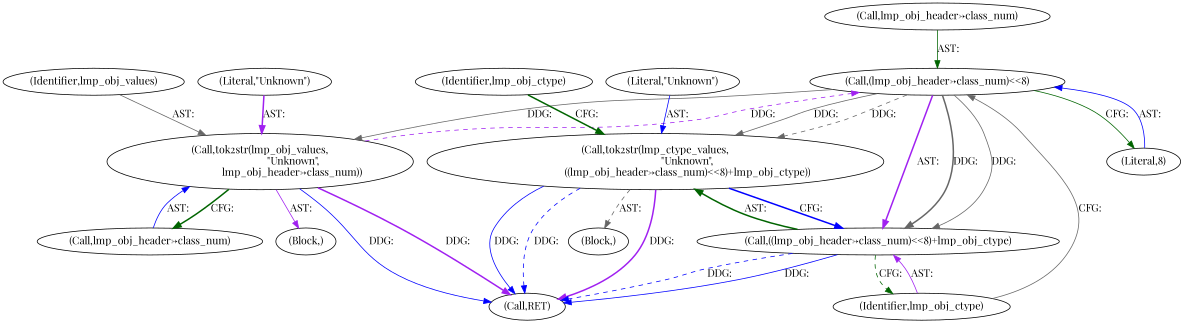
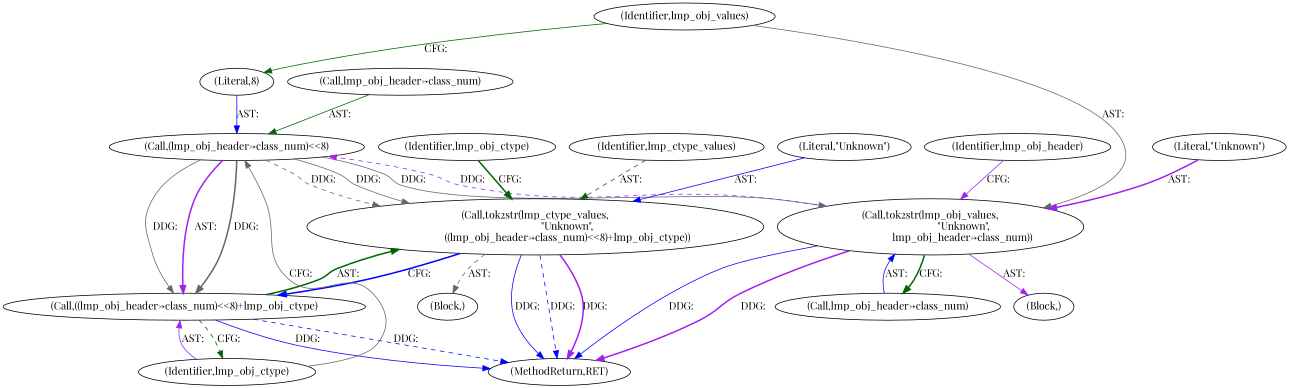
(1087, 108) -> (438, 42)
none -> (667, 147)
none -> (1018, 147)
(527, 307) -> (559, 372)
